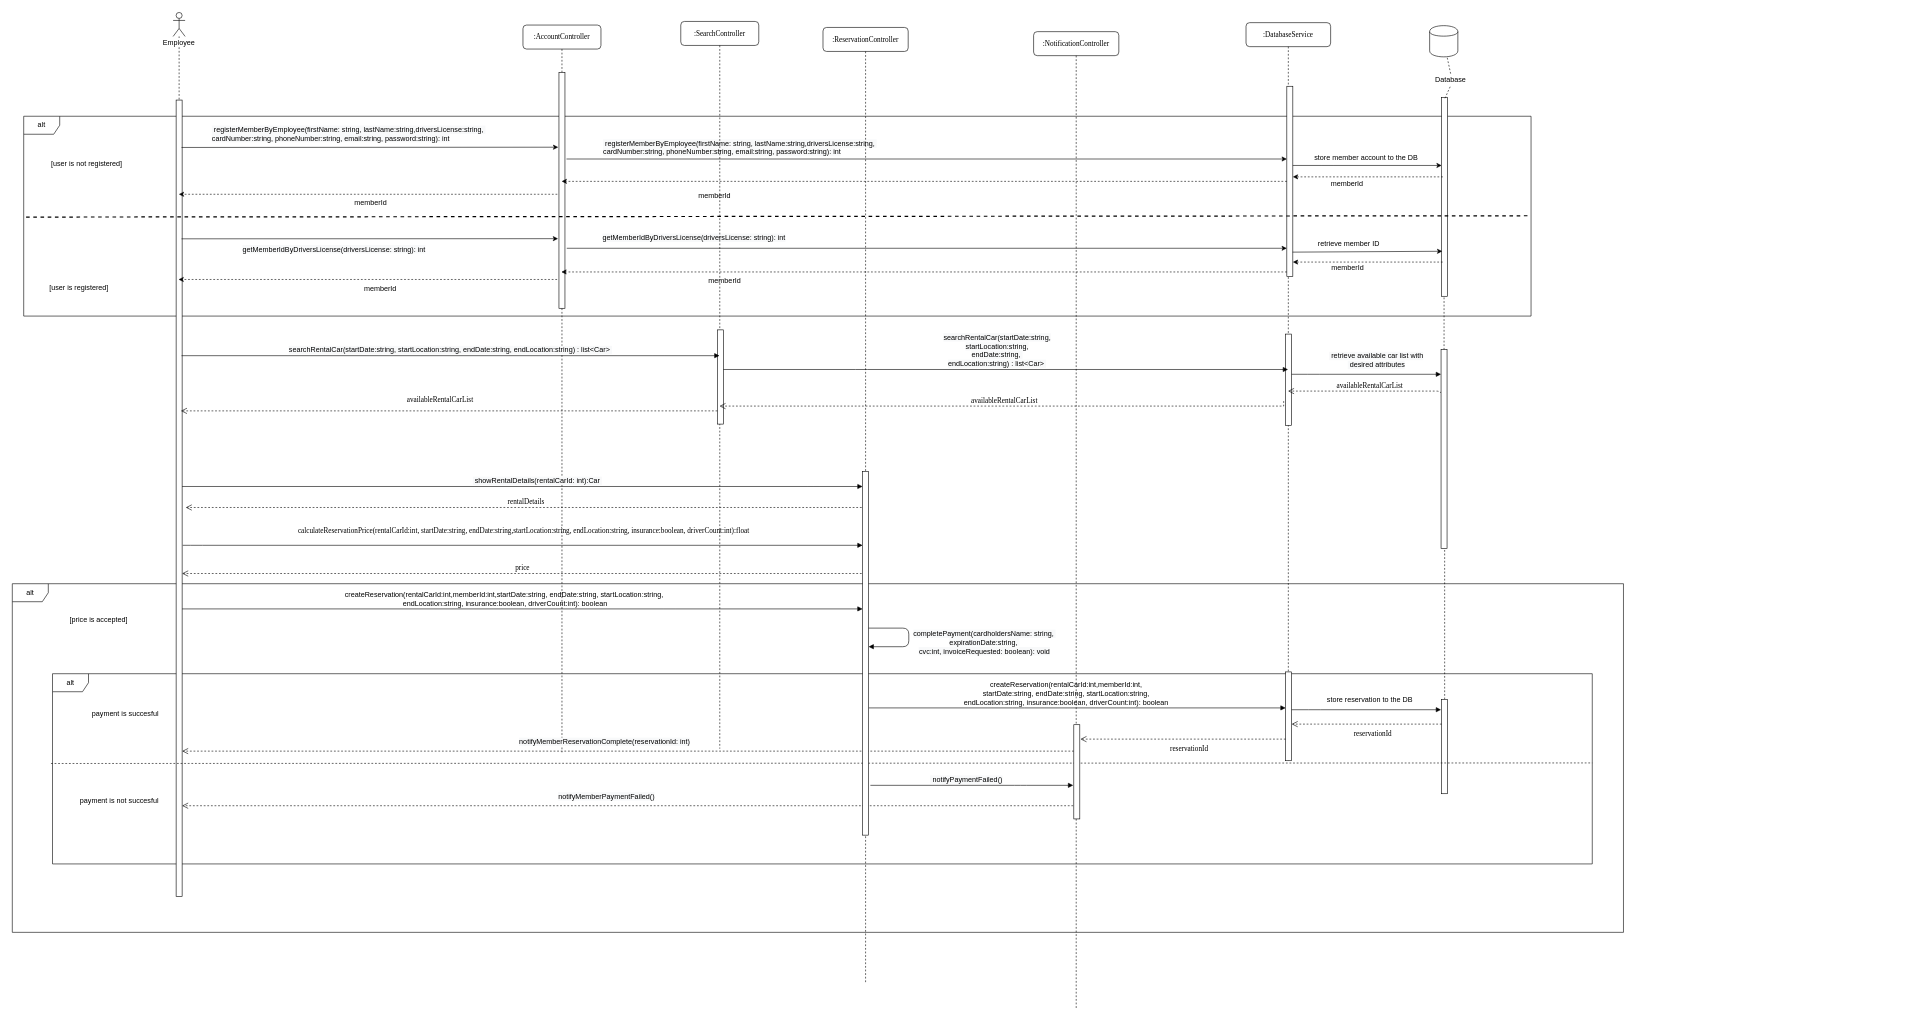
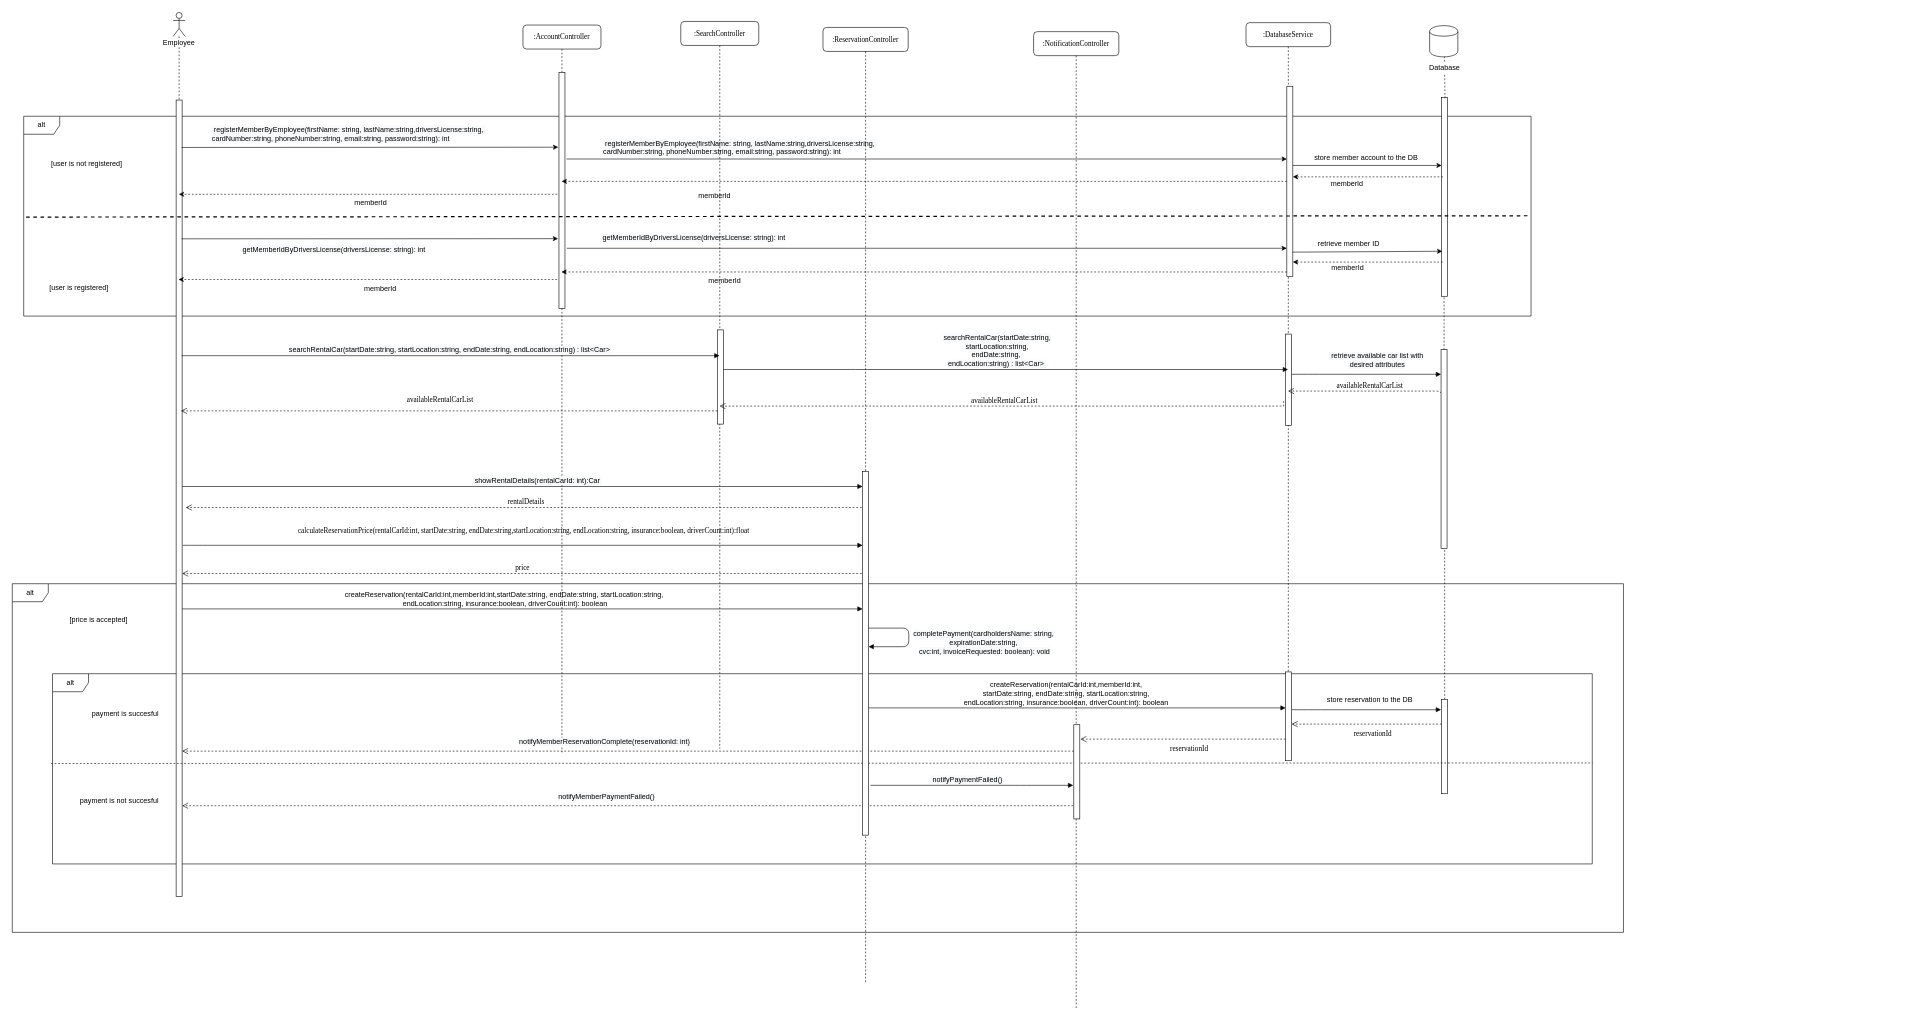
(1451, 80) -> (1445, 68)
